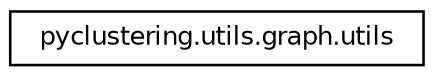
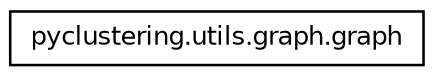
(217, 38) -> (217, 38)
